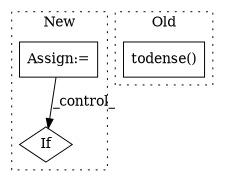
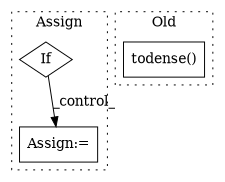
(60, 23) -> (60, 23)
(53, 98) -> (51, 96)
